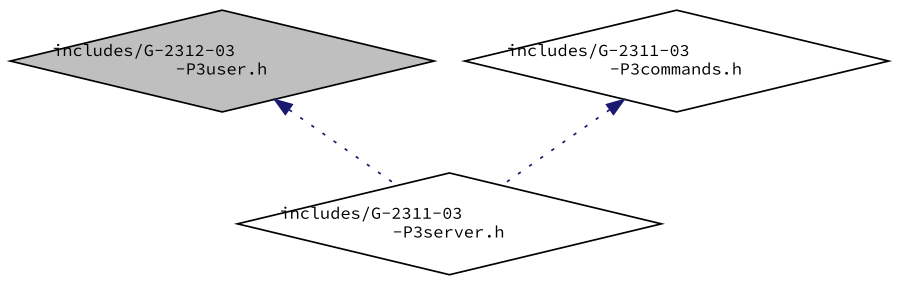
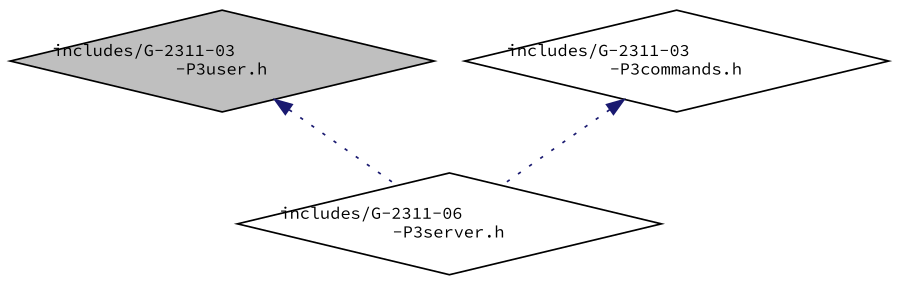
(222, 61) -> (222, 61)
(449, 224) -> (449, 224)
